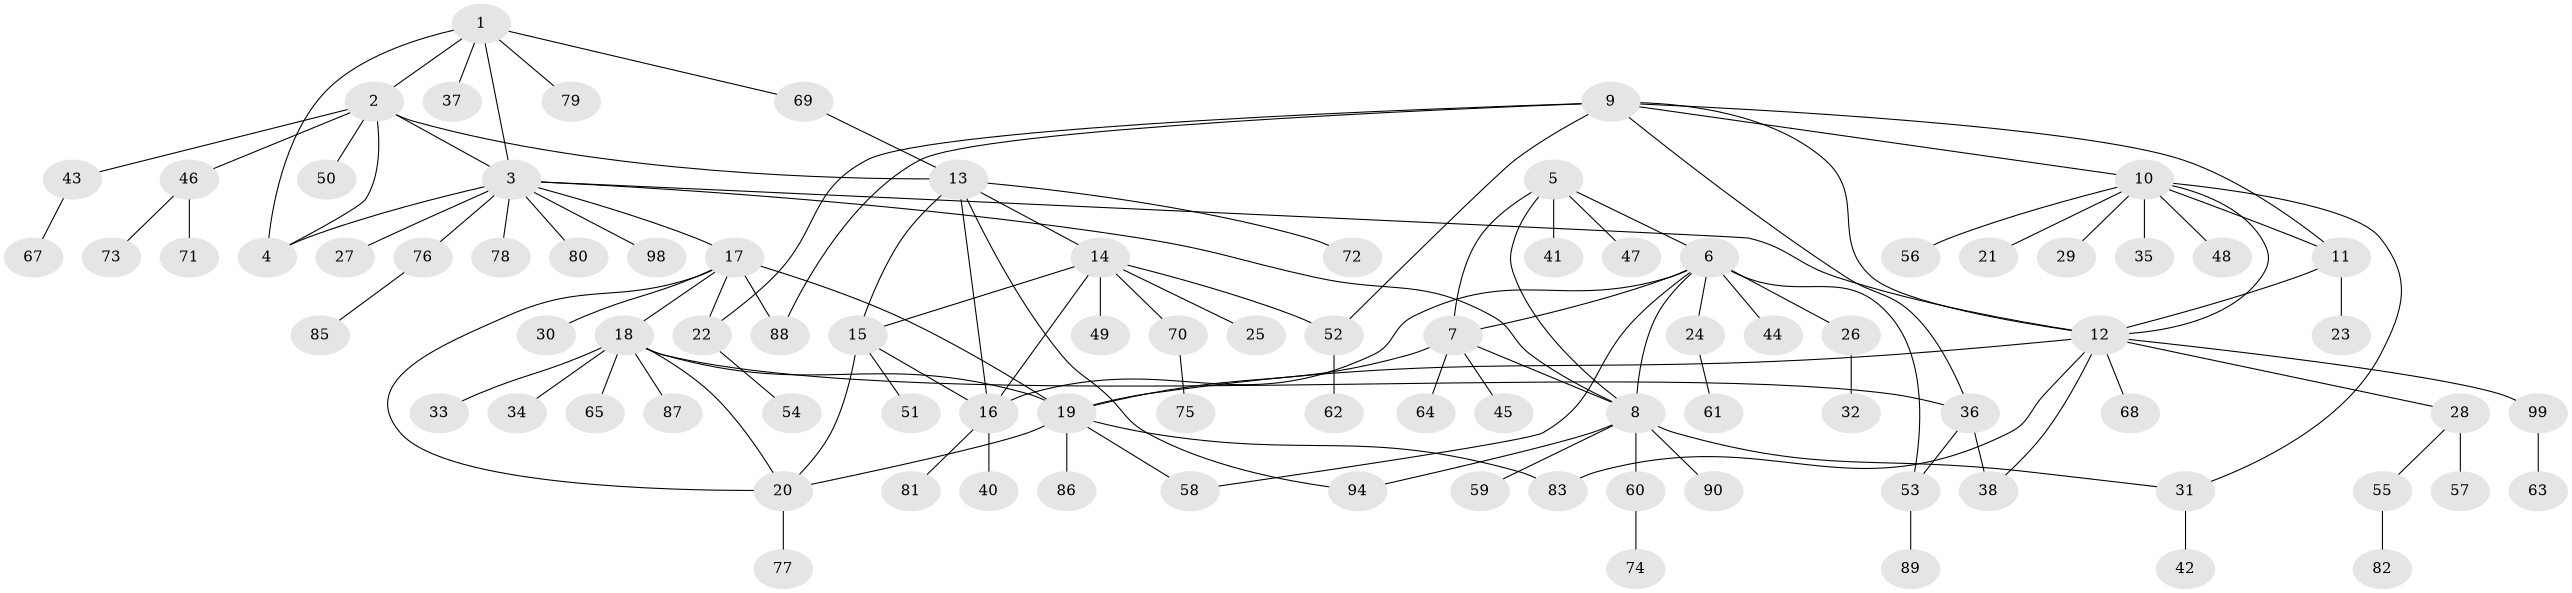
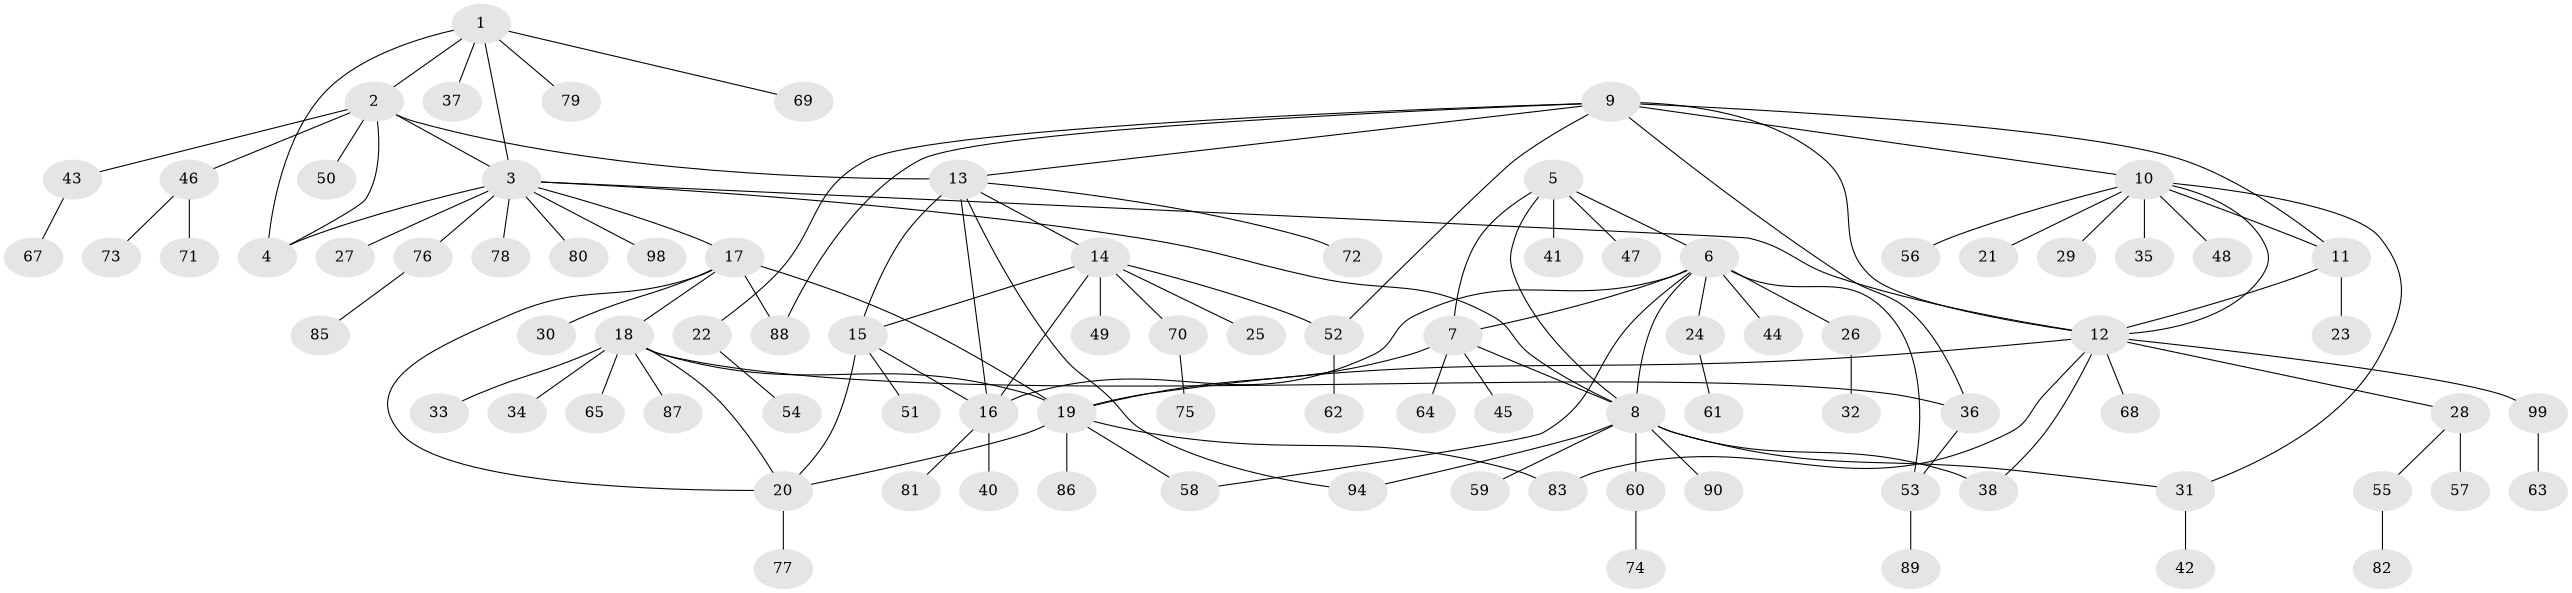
(881, 141) -> (1285, 141)
(718, 297) -> none
(1979, 452) -> (1812, 452)
